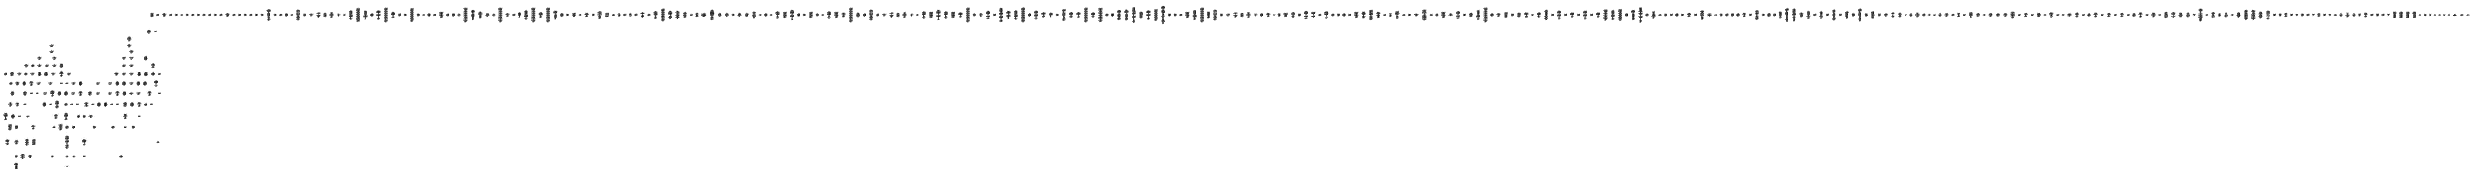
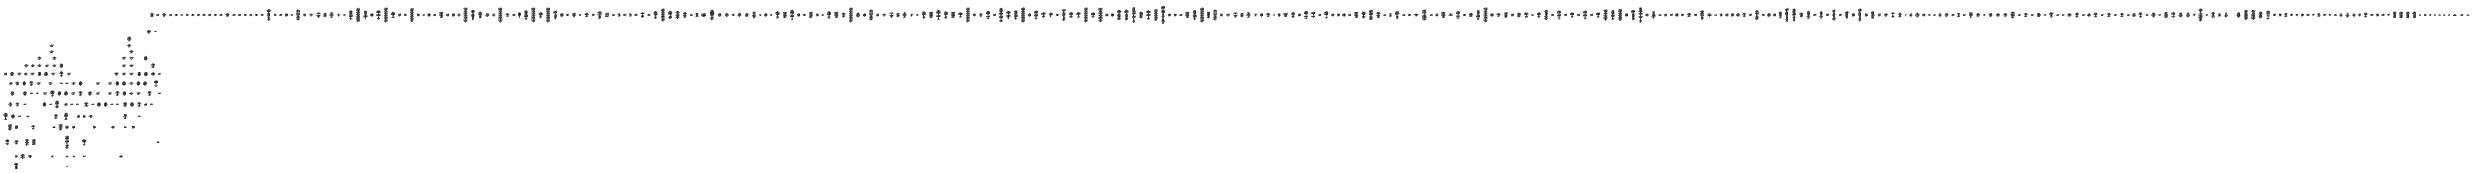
(2232, 15) -> none
